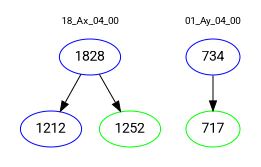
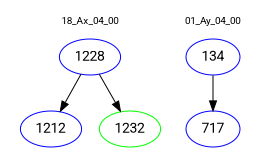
(90, 57) -> (90, 57)
(213, 57) -> (213, 57)
(130, 129) -> (130, 129)
(213, 129) -> (213, 129)
